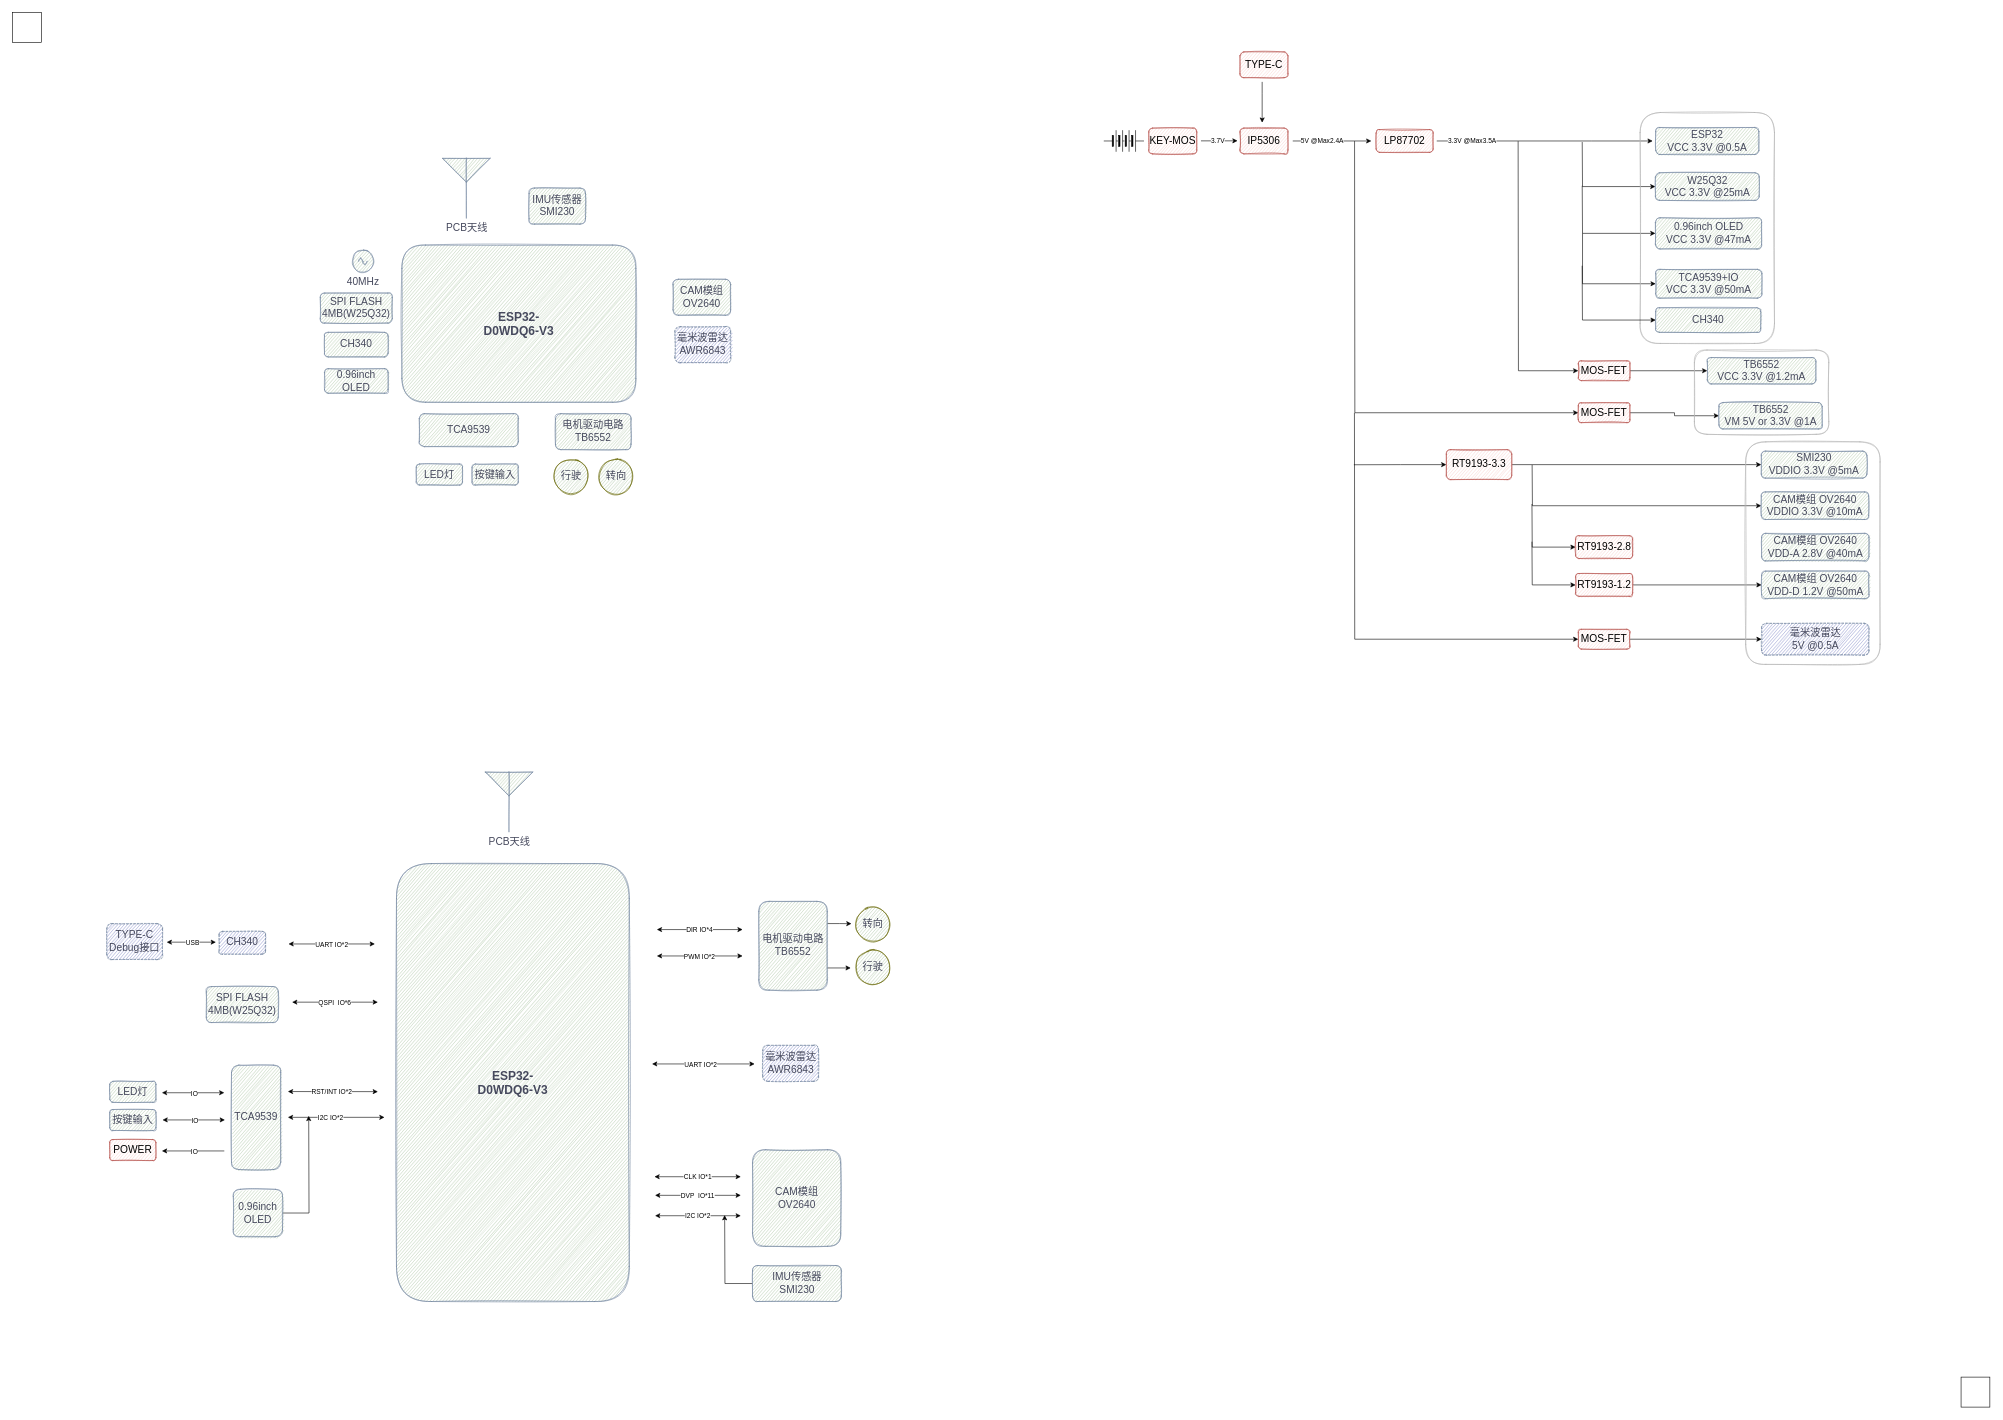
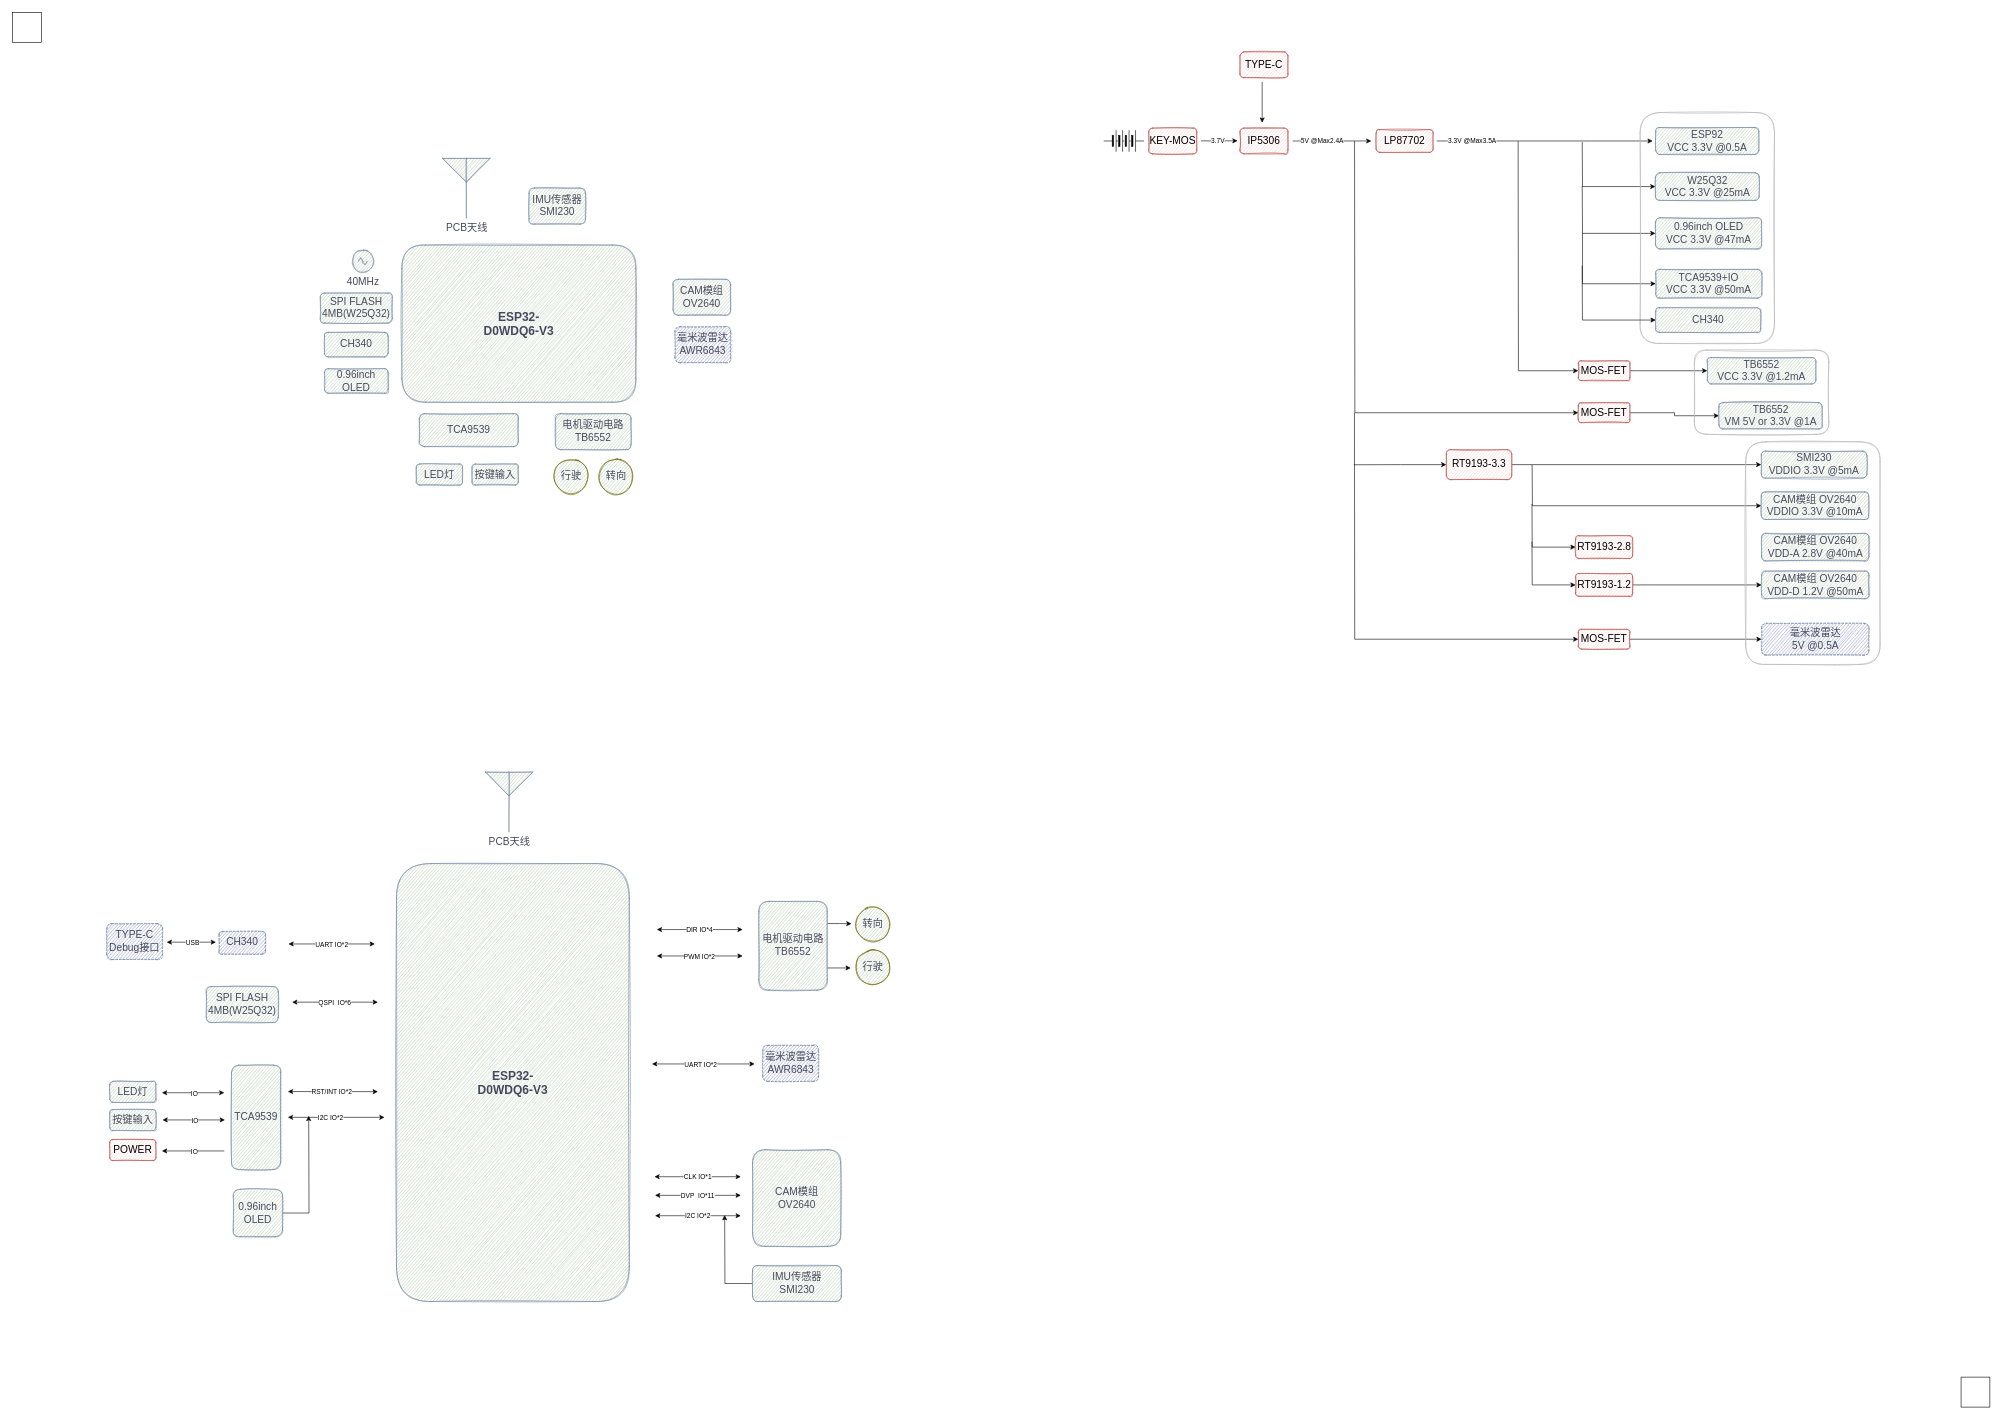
(1707, 141) -> (1707, 141)
